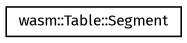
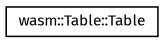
(94, 22) -> (82, 22)
